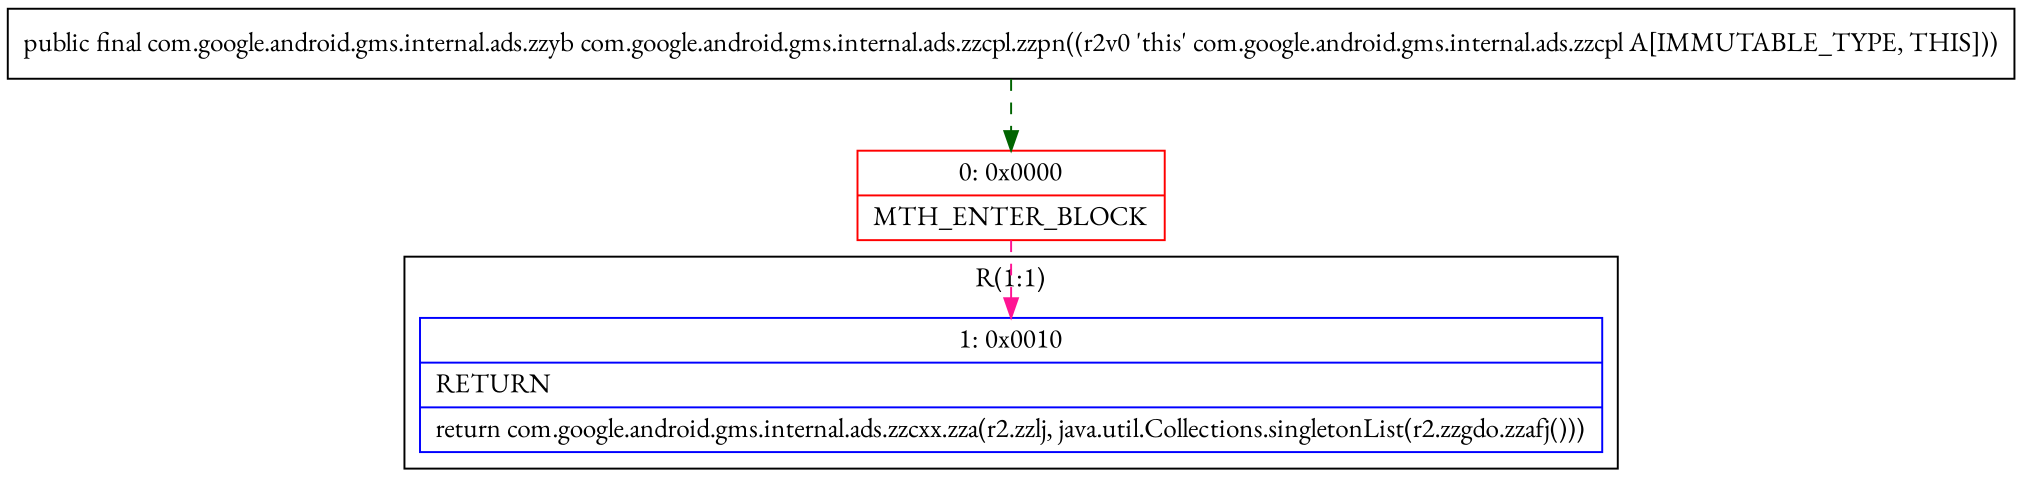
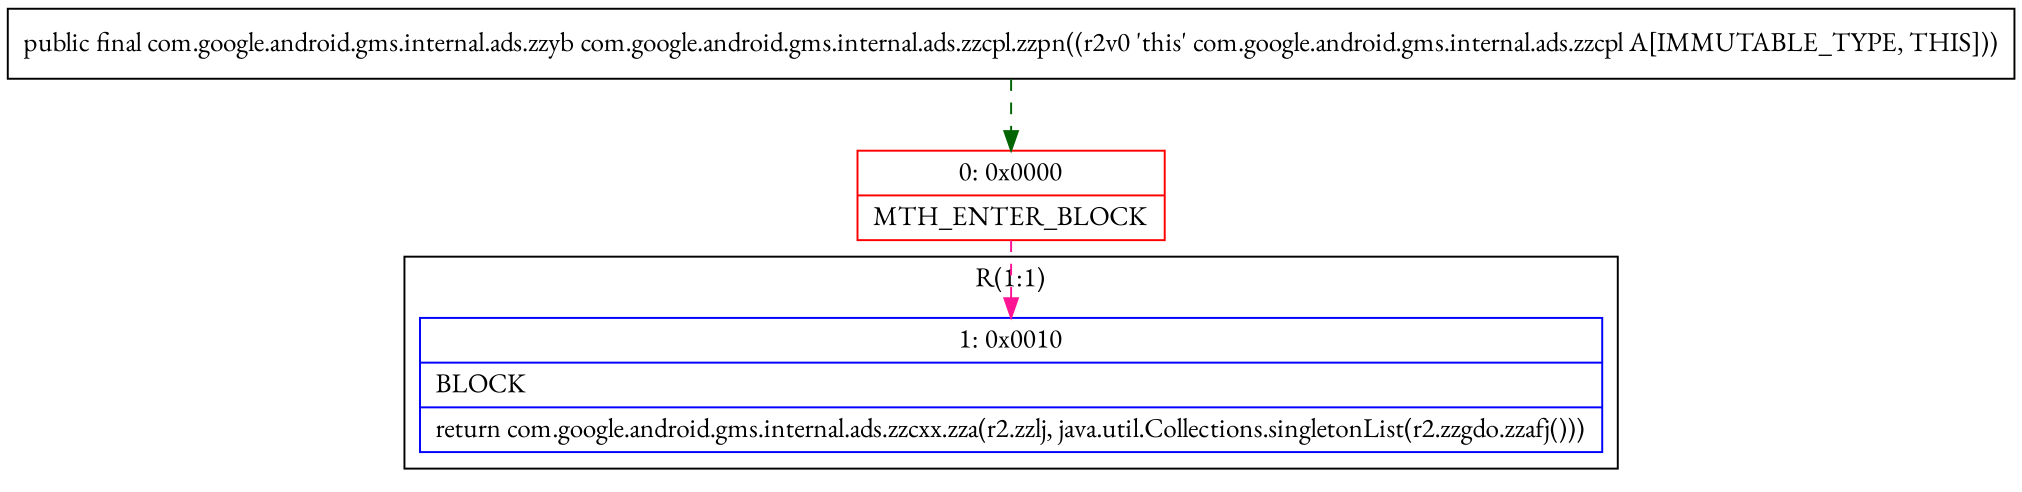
(494, 384) -> (481, 384)
